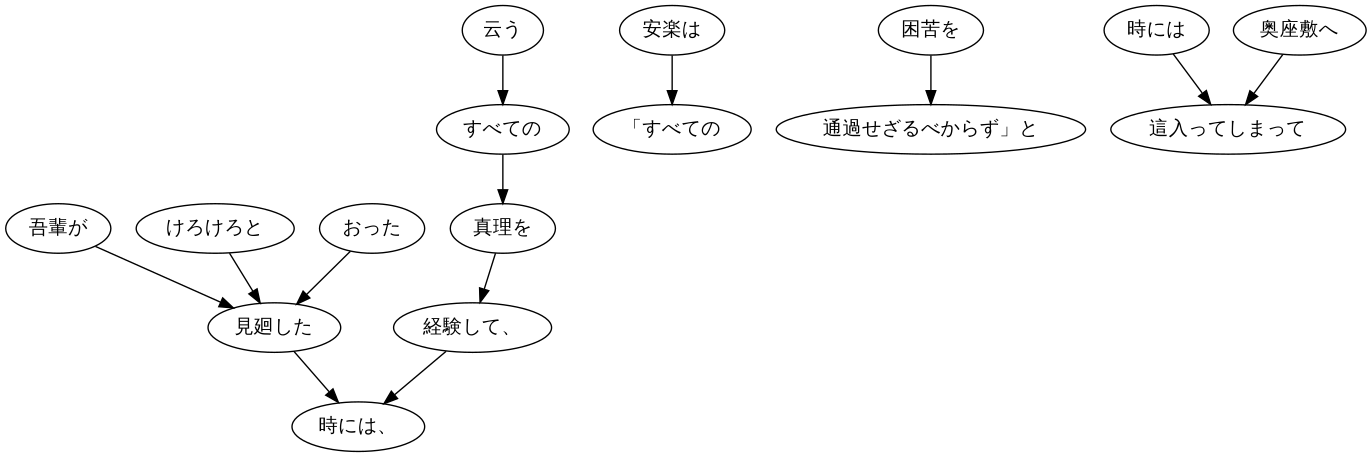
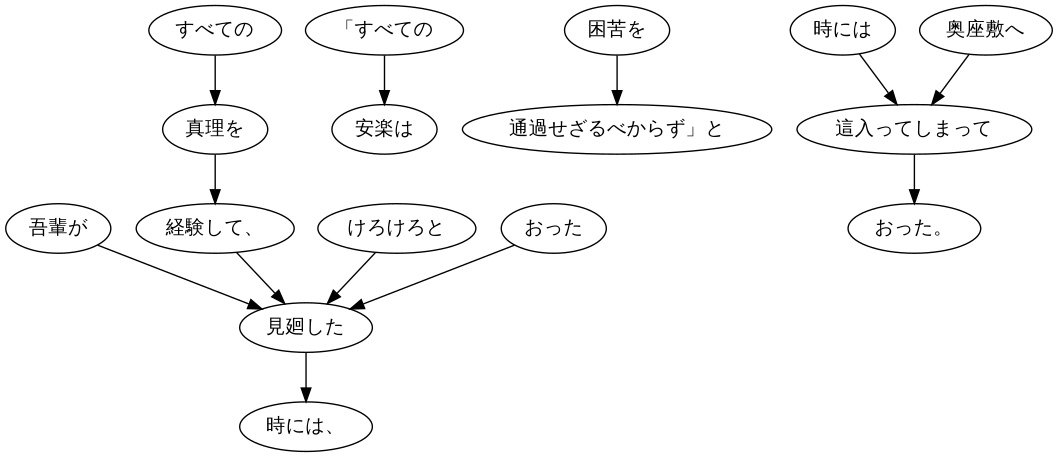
(503, 30) -> none
(672, 73) -> (384, 73)
none -> (914, 228)
(420, 373) -> (256, 273)
